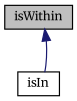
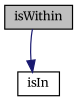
(47, 57) -> (31, 45)
